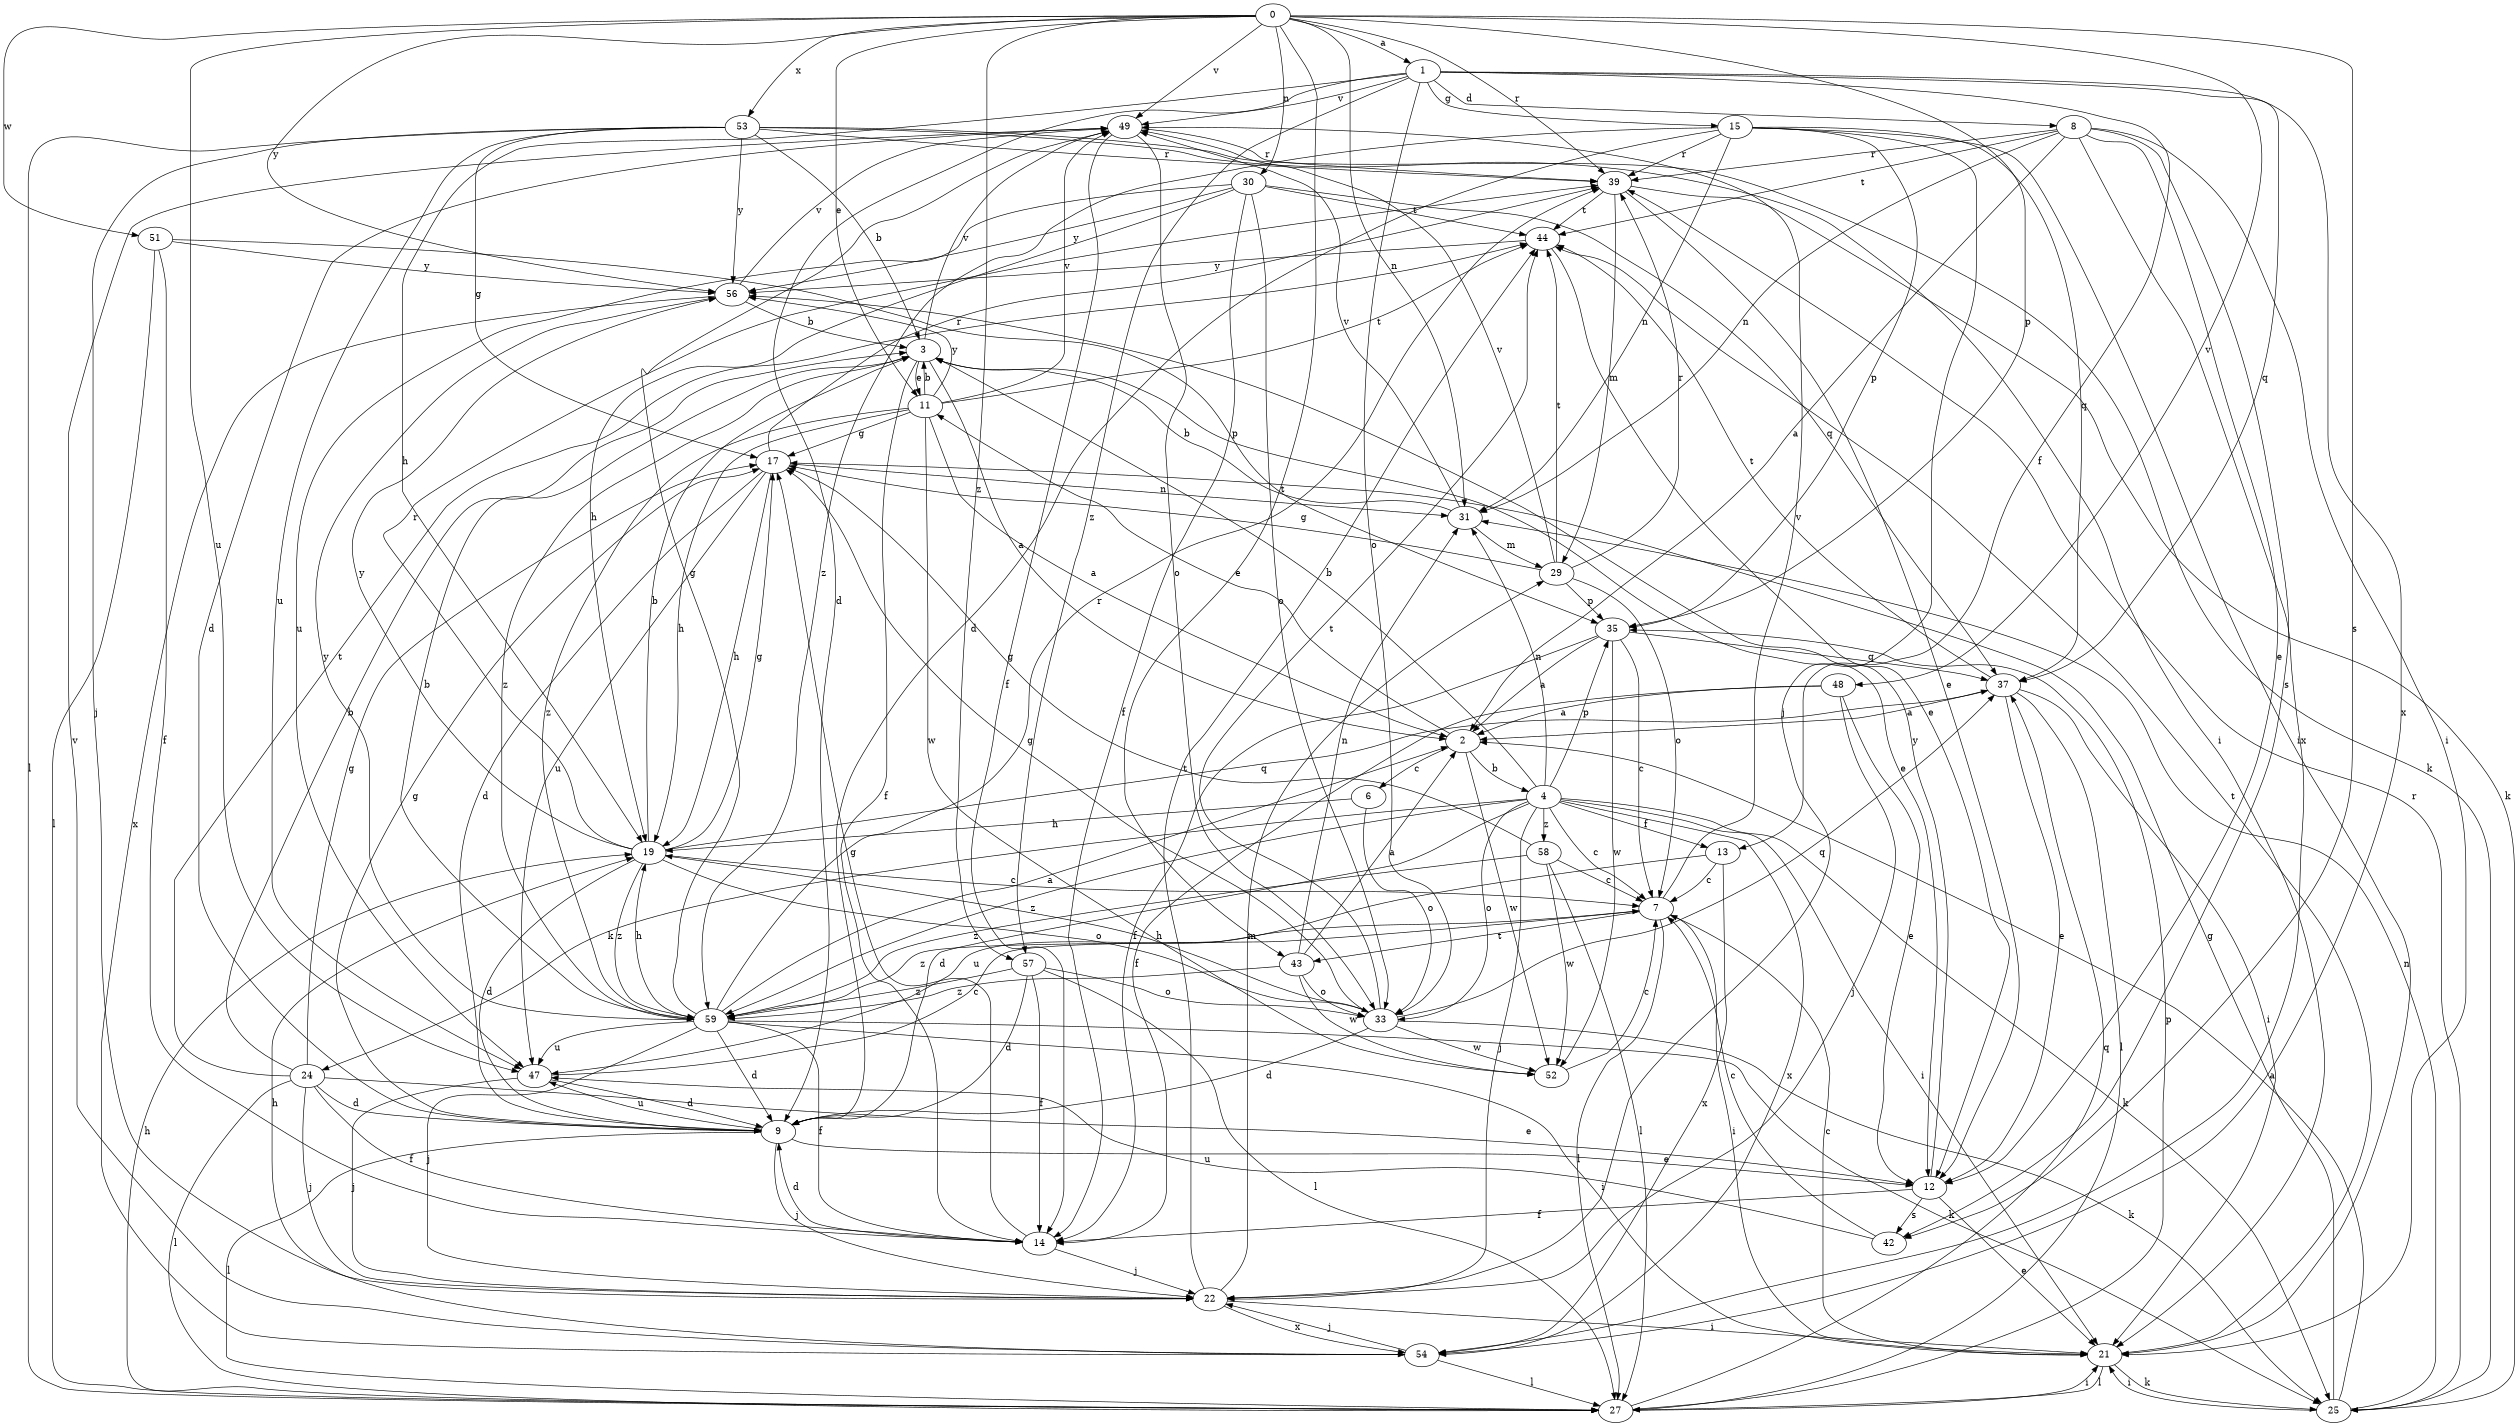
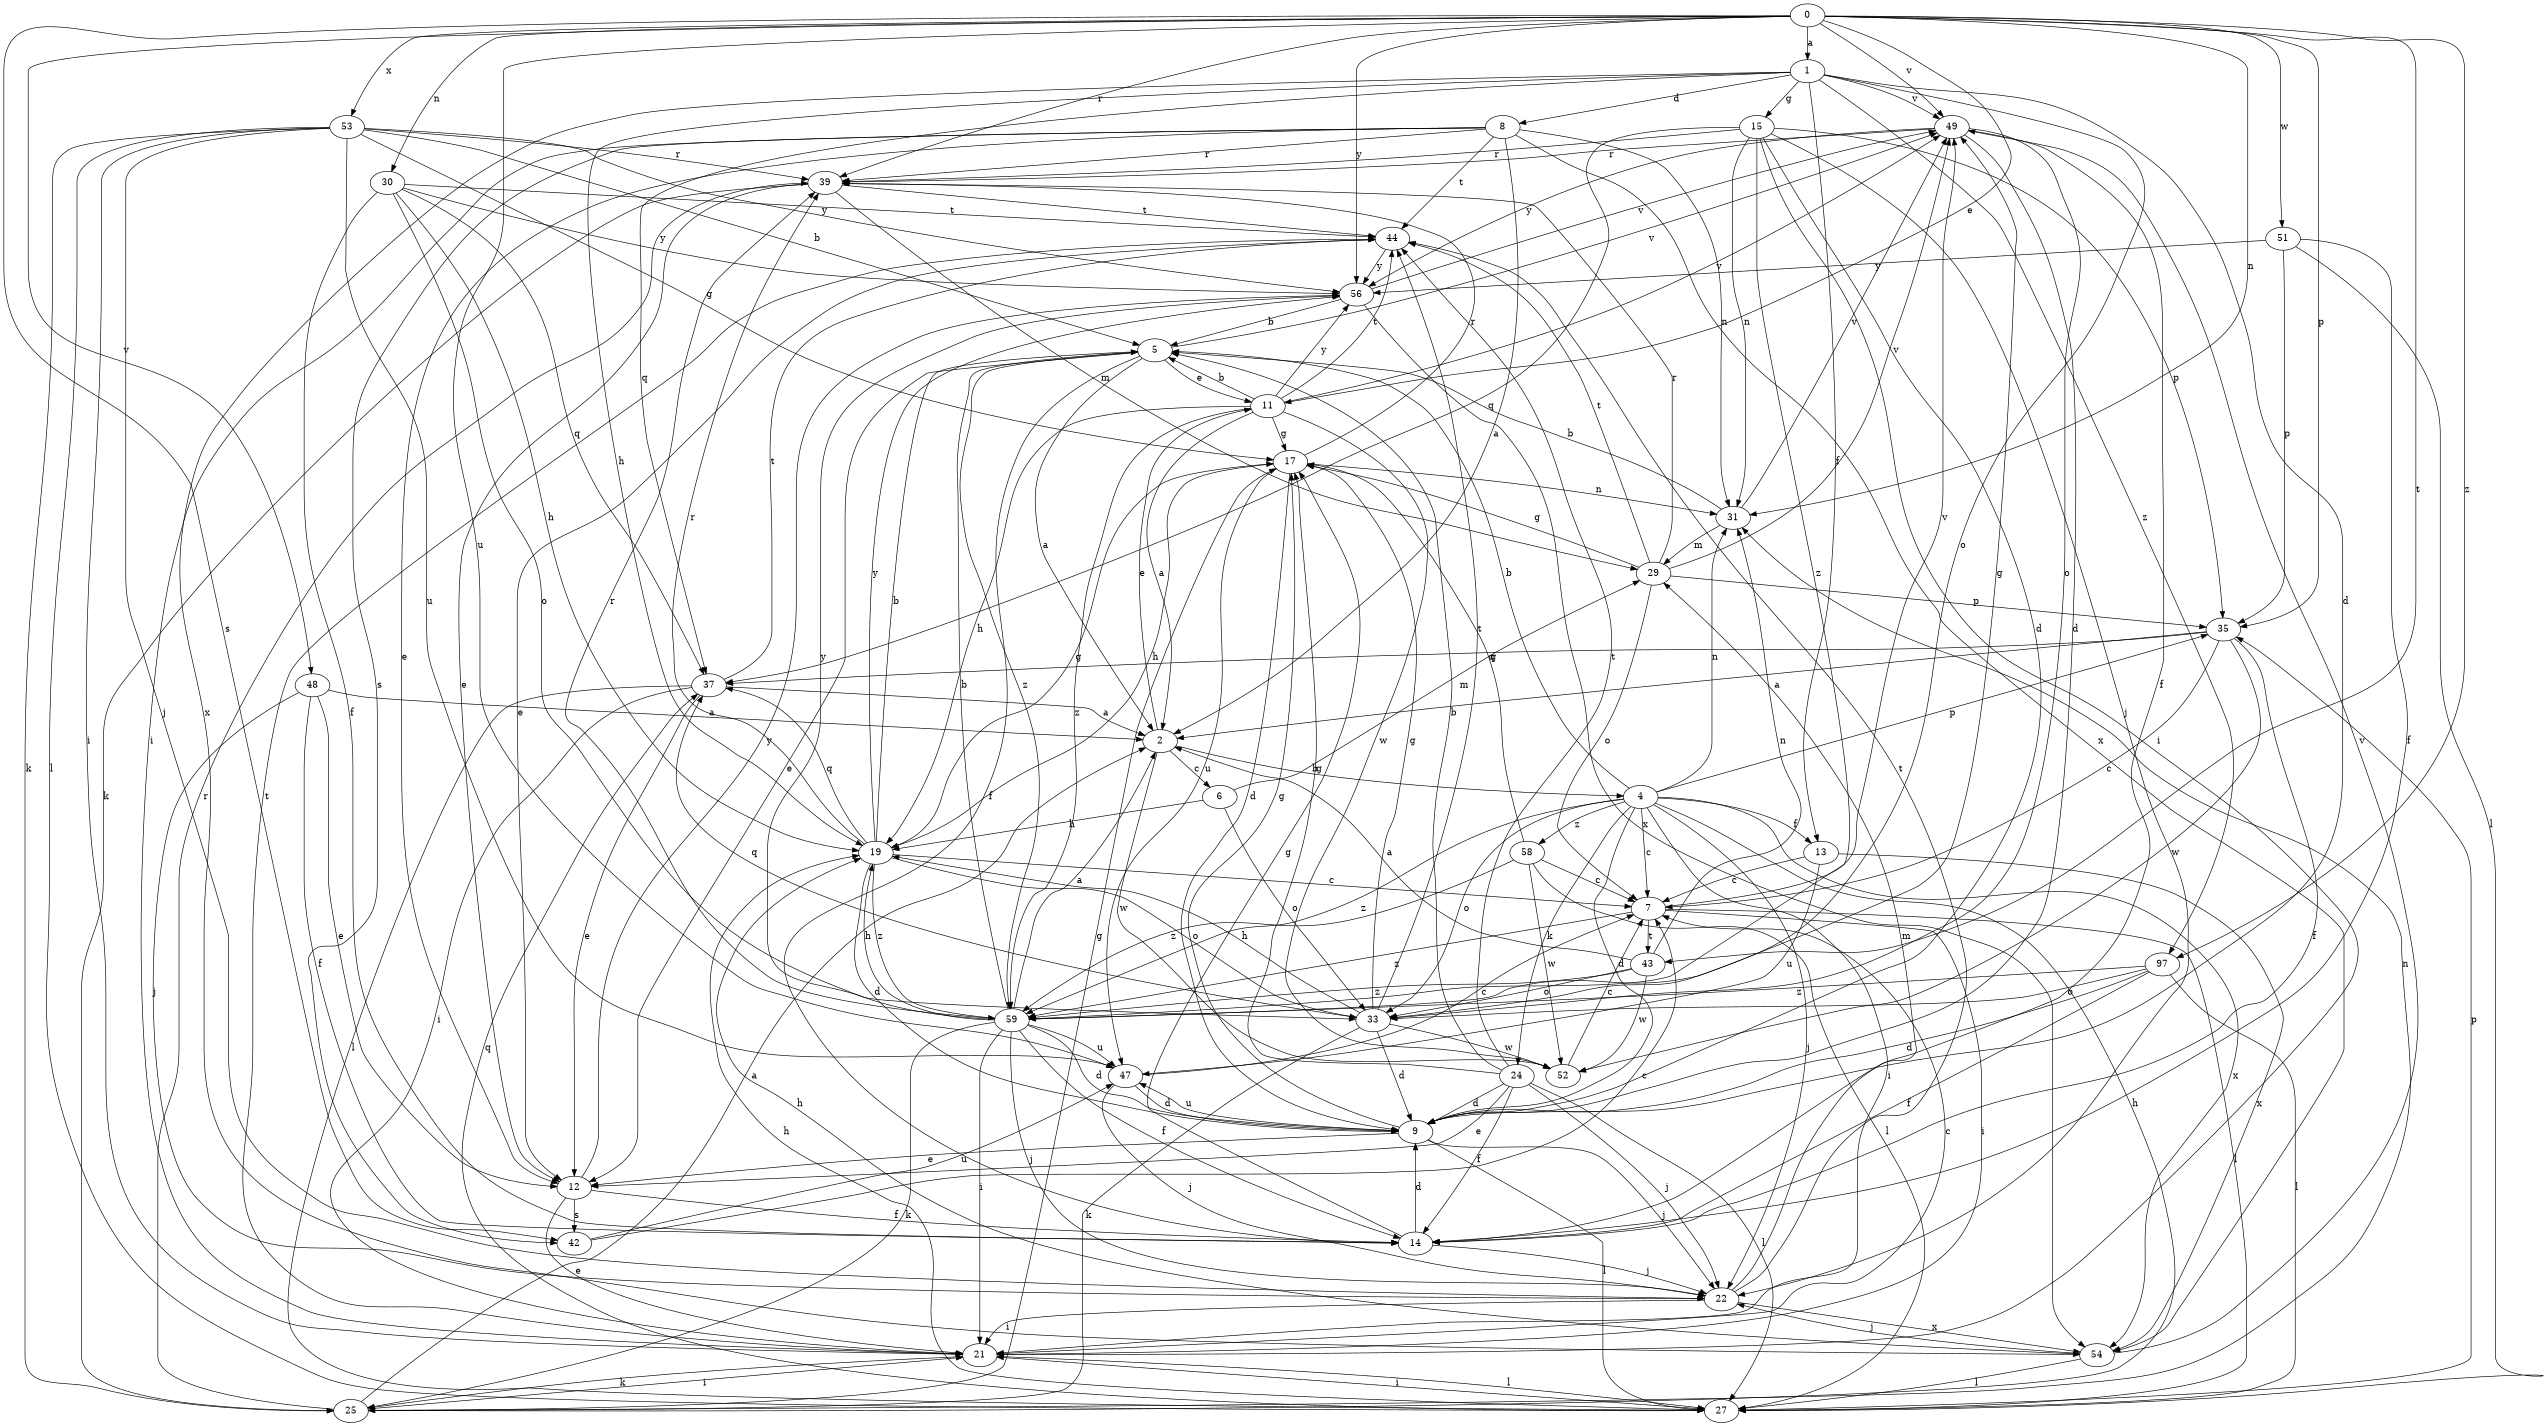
none -> (1643, 165)
(923, 350) -> (1155, 350)
(434, 366) -> none
none -> (1434, 690)
(1029, 964) -> (2162, 964)
(2126, 1104) -> (2135, 1104)
